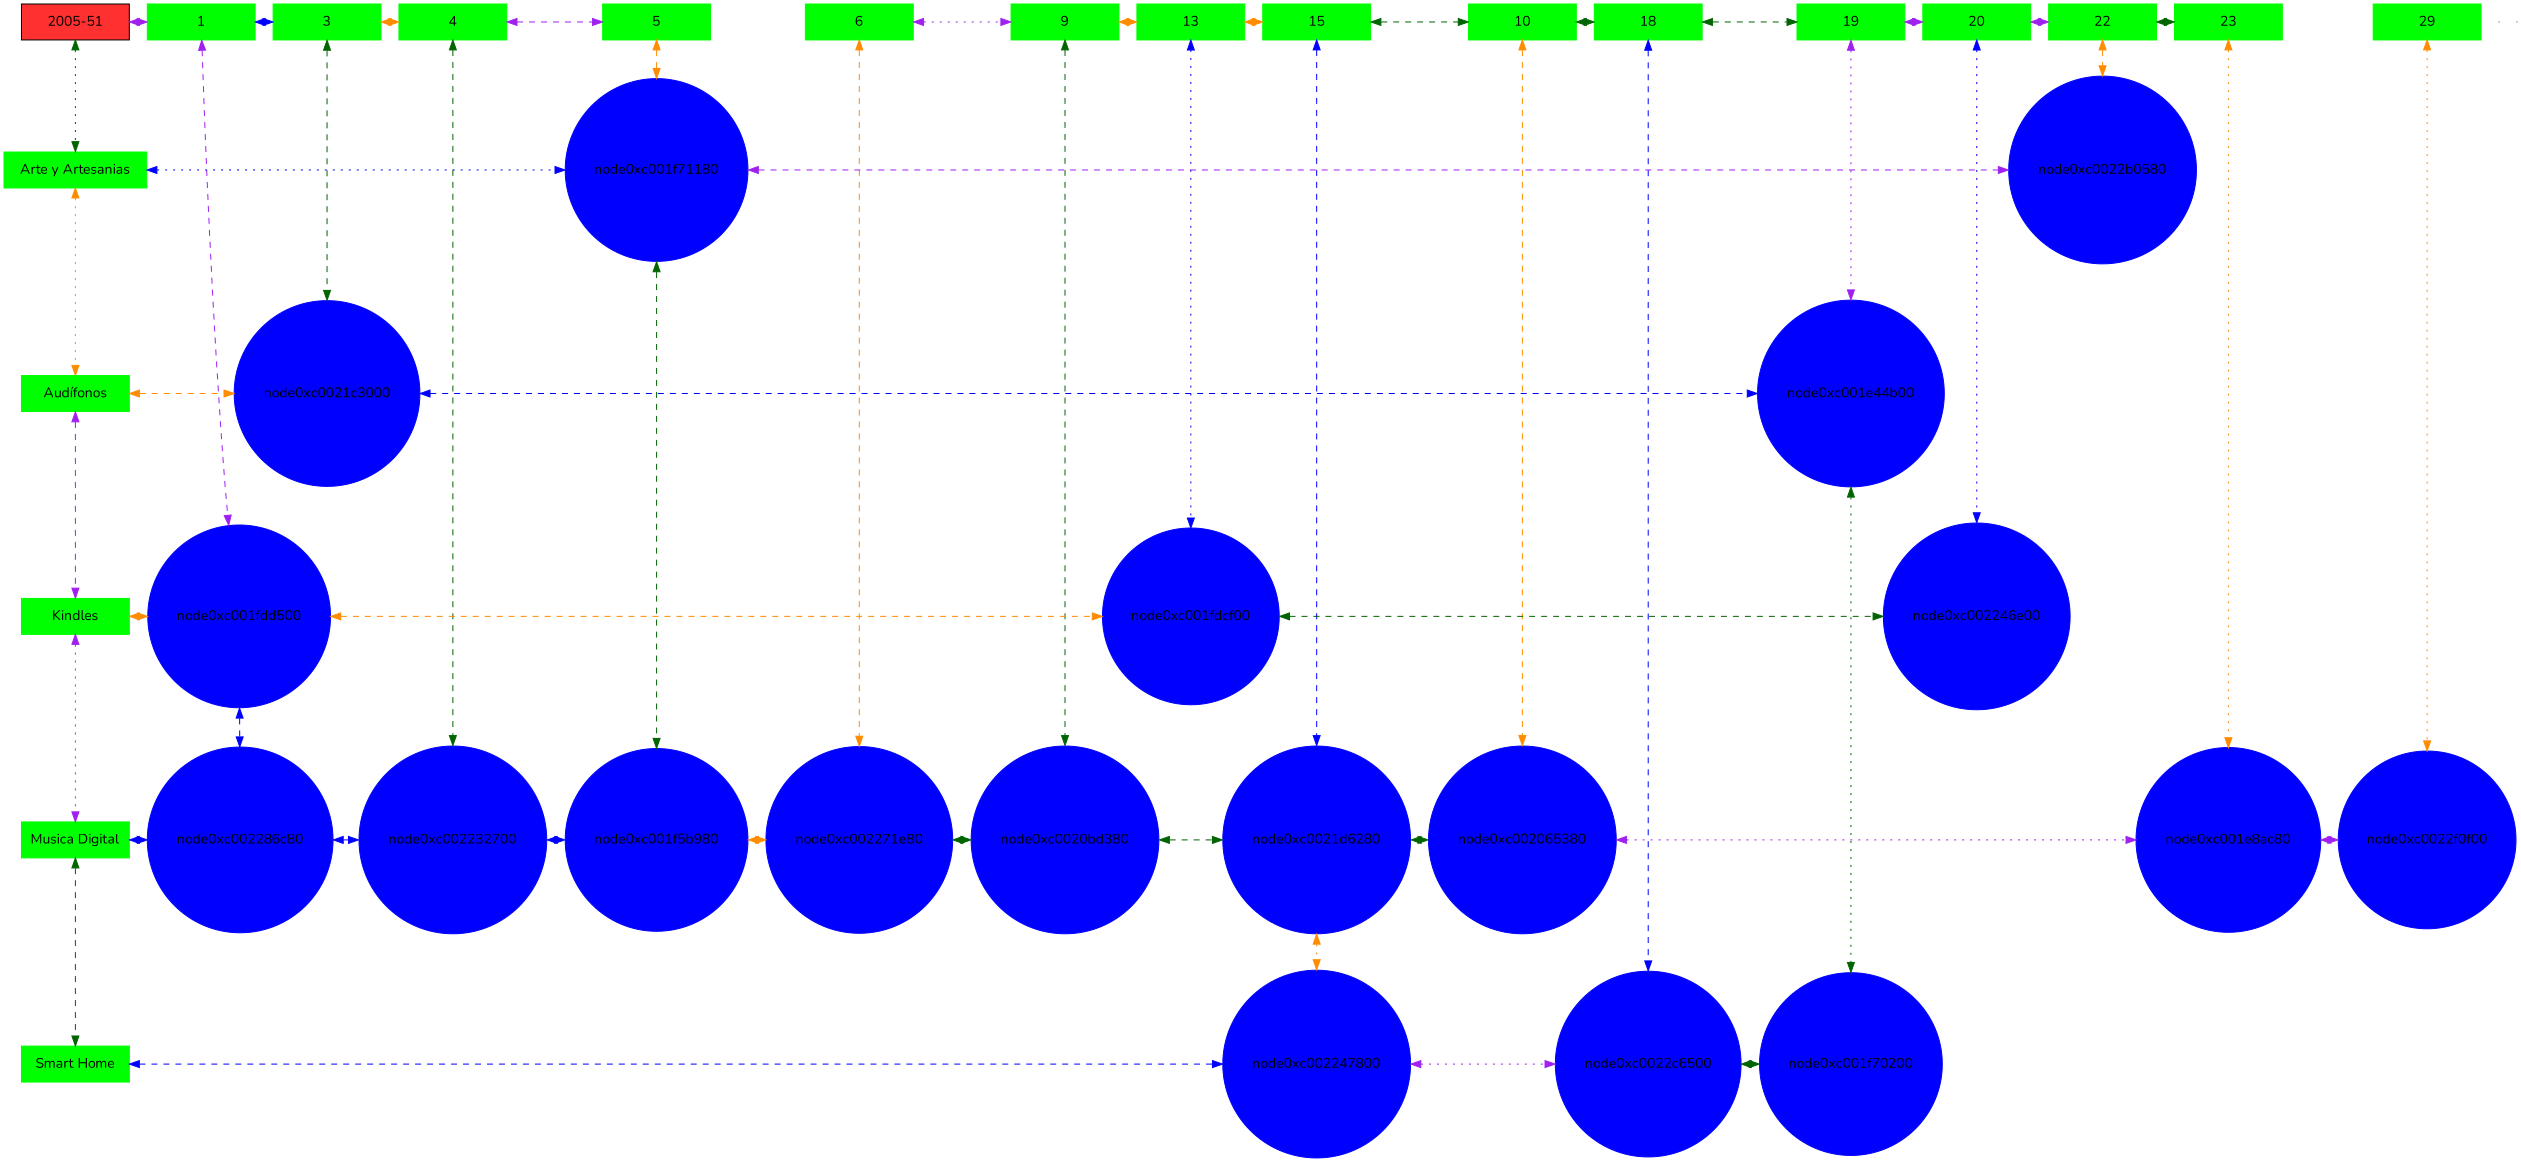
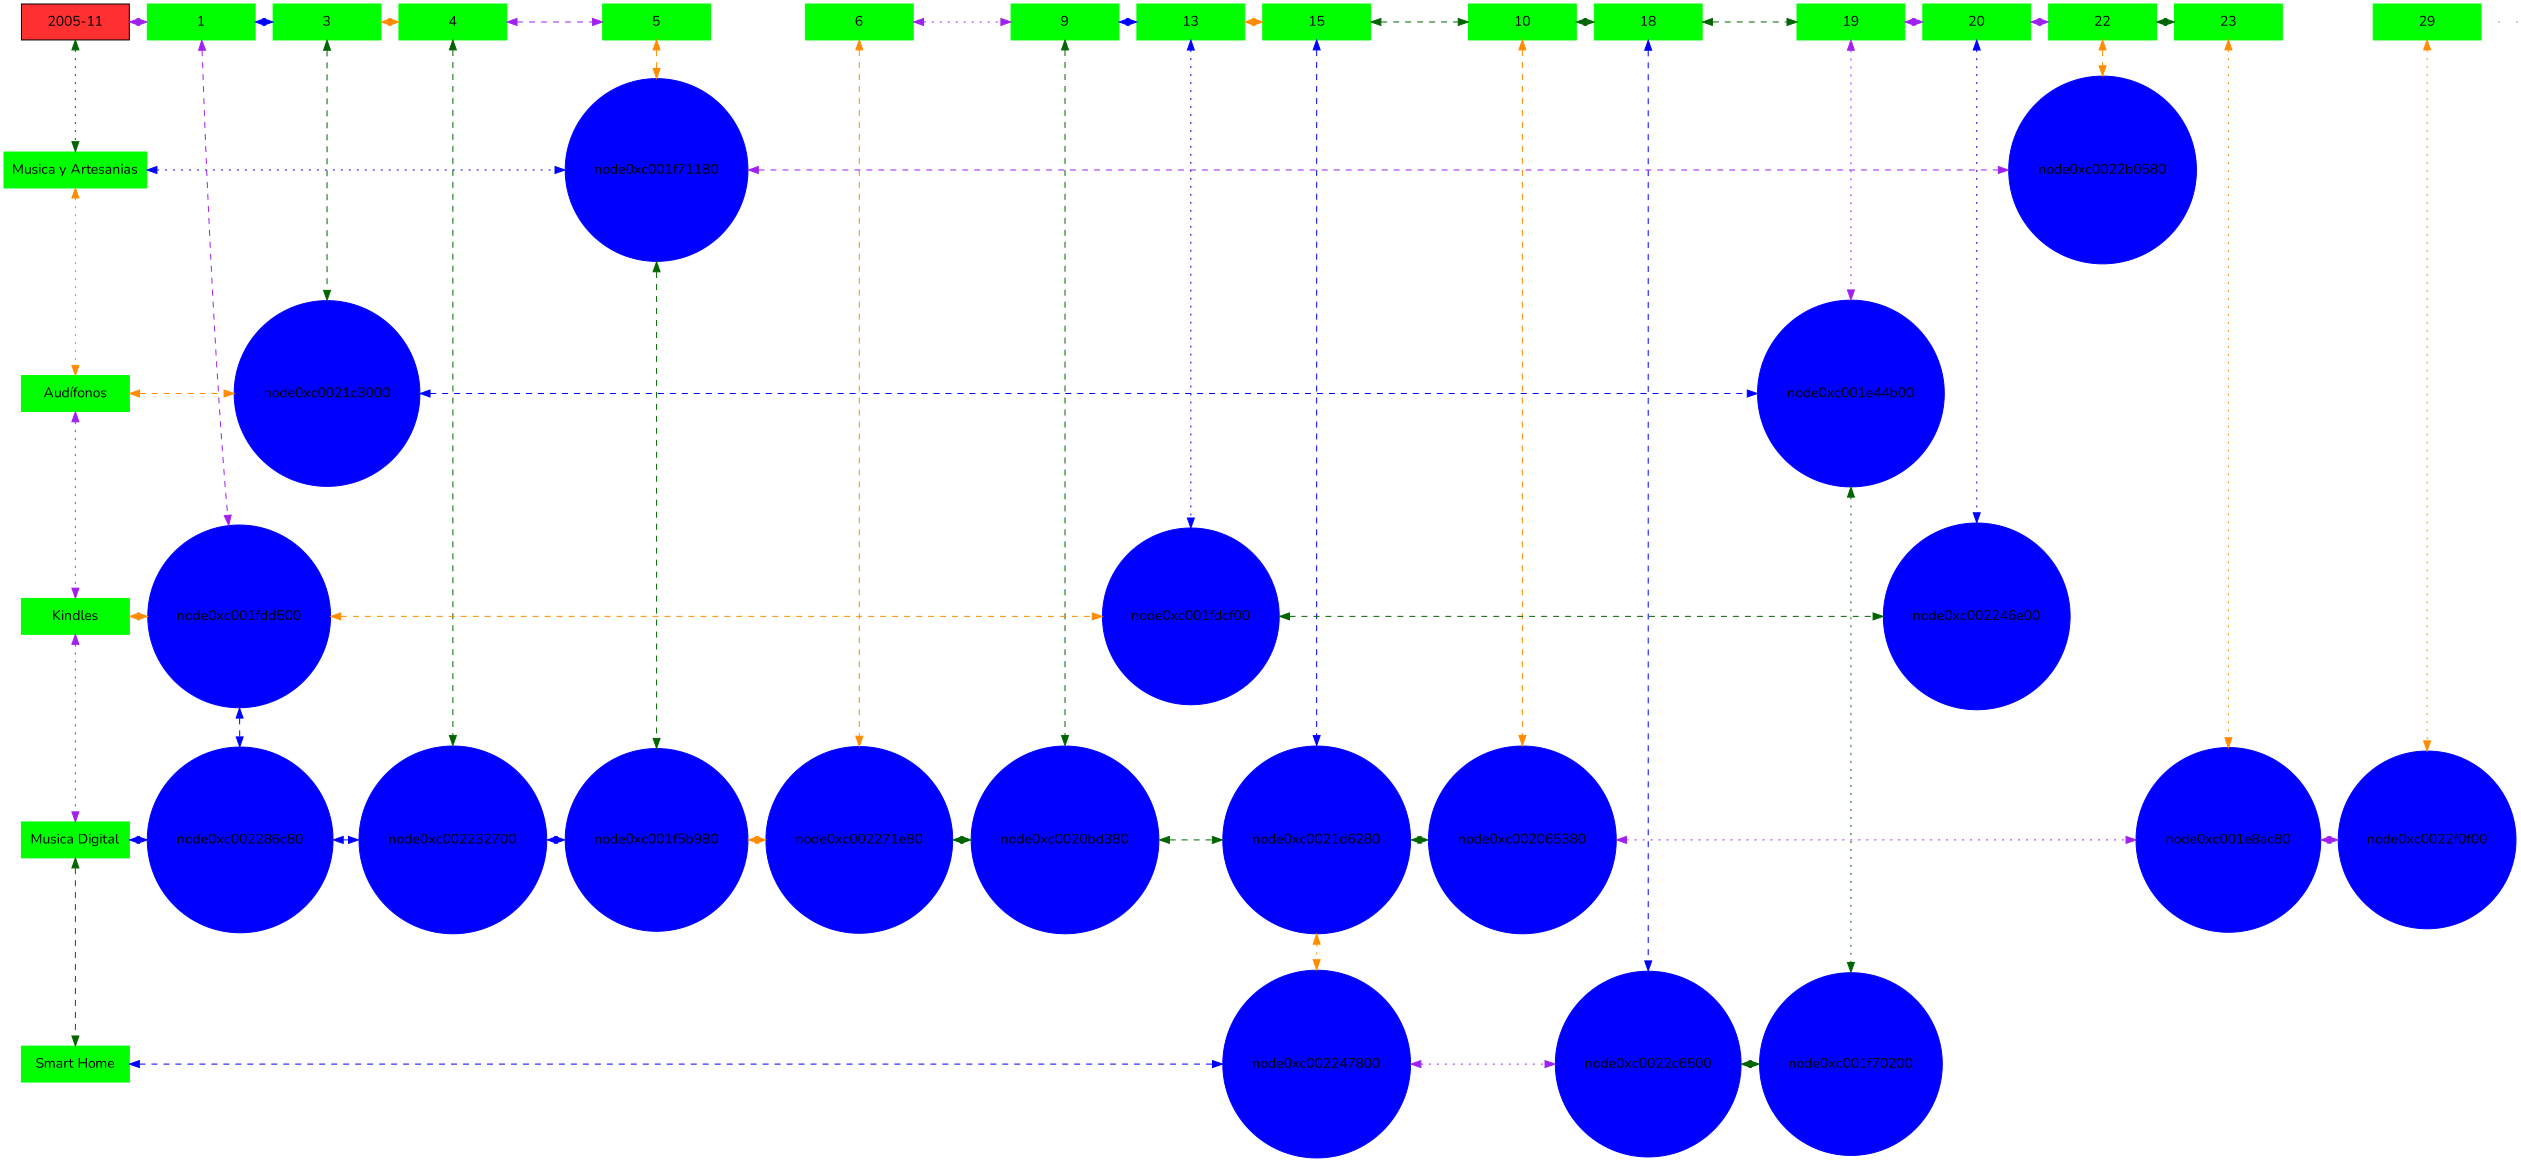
(75, 22) -> (75, 22)
(1130, 22) -> (1130, 22)
(75, 170) -> (75, 170)
(75, 505) -> (75, 505)
